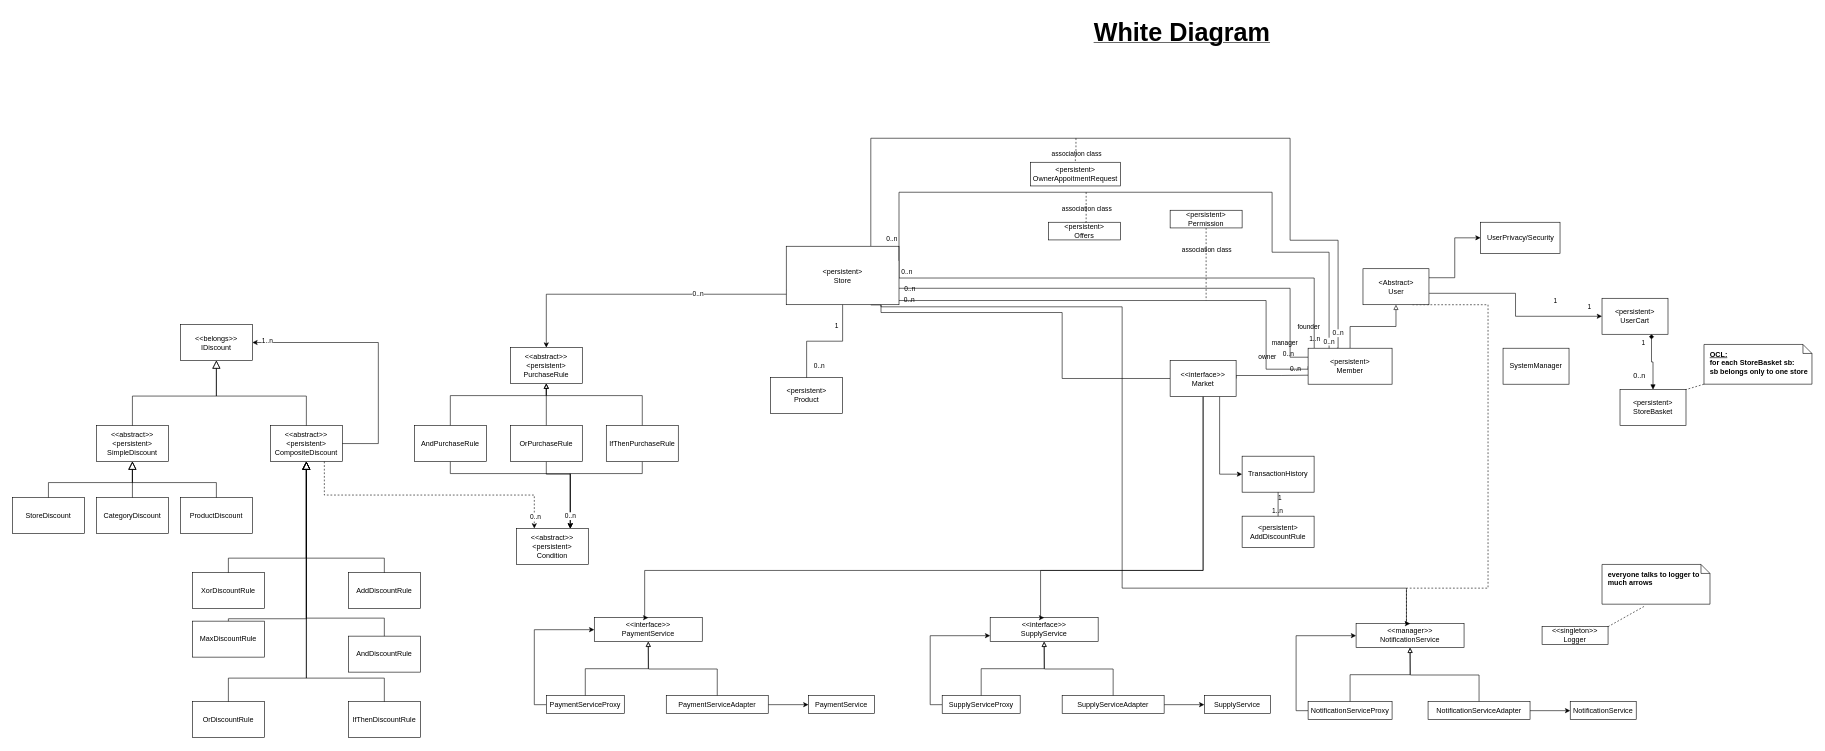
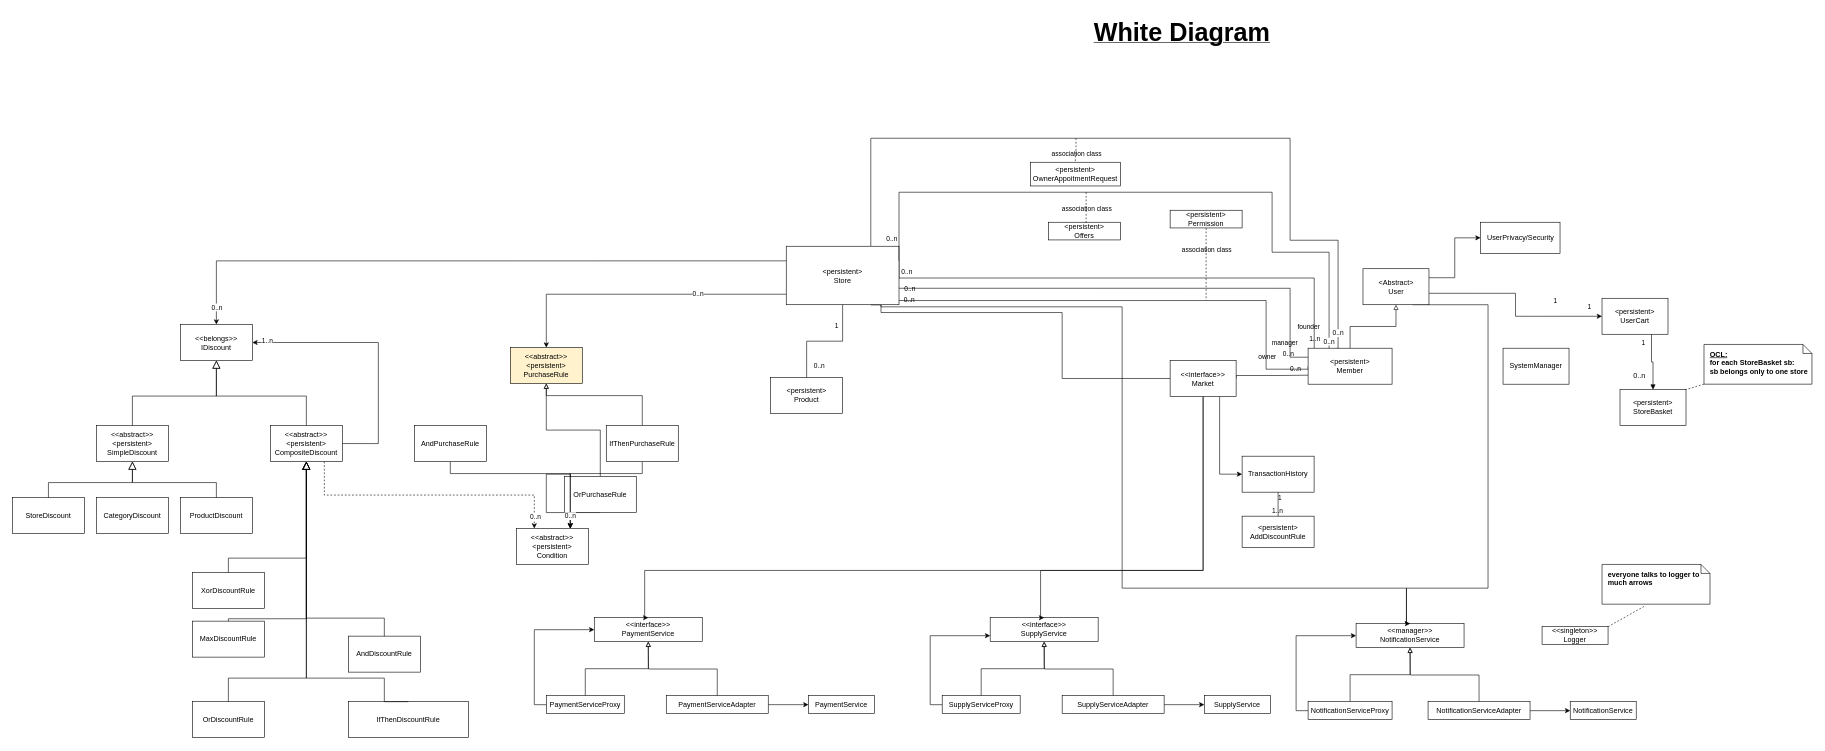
none -> (216, 289)
(1652, 339) -> (1652, 337)
(546, 366) -> (546, 366)
(482, 396) -> none
(546, 444) -> (600, 495)
(1488, 456) -> (1488, 456)
(132, 491) -> none
(353, 558) -> none
(384, 591) -> none
(384, 720) -> (408, 720)
